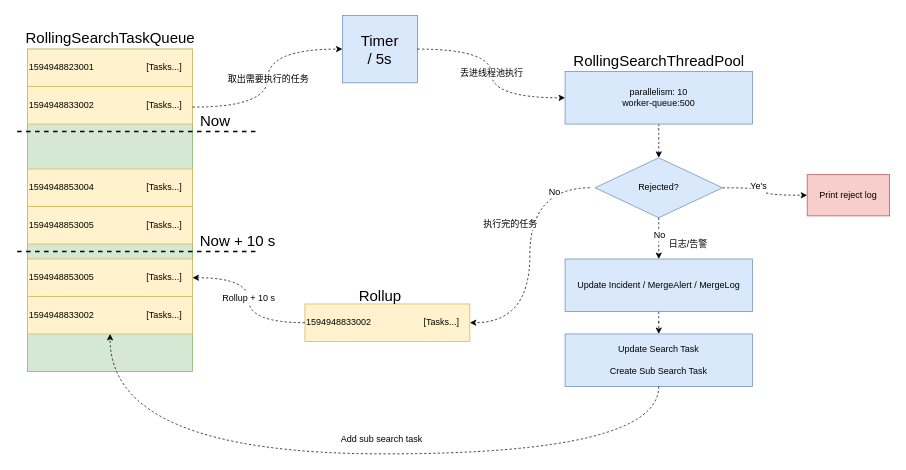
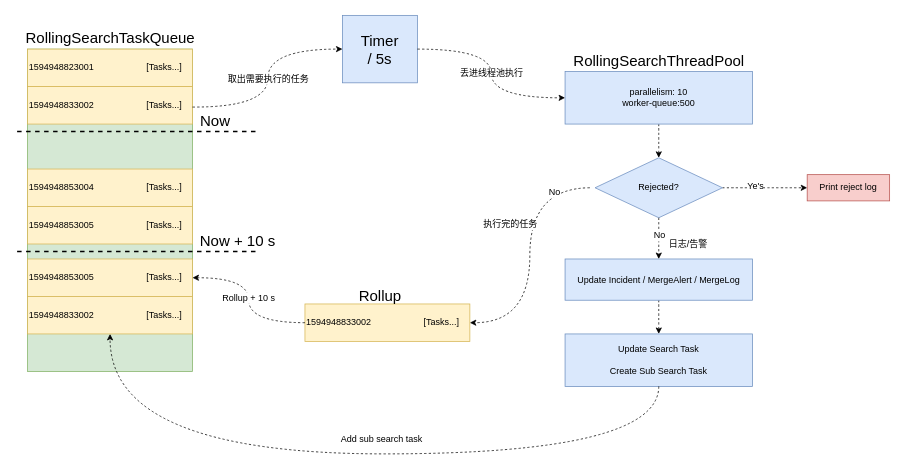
(849, 195) -> (849, 188)
(659, 285) -> (659, 280)
